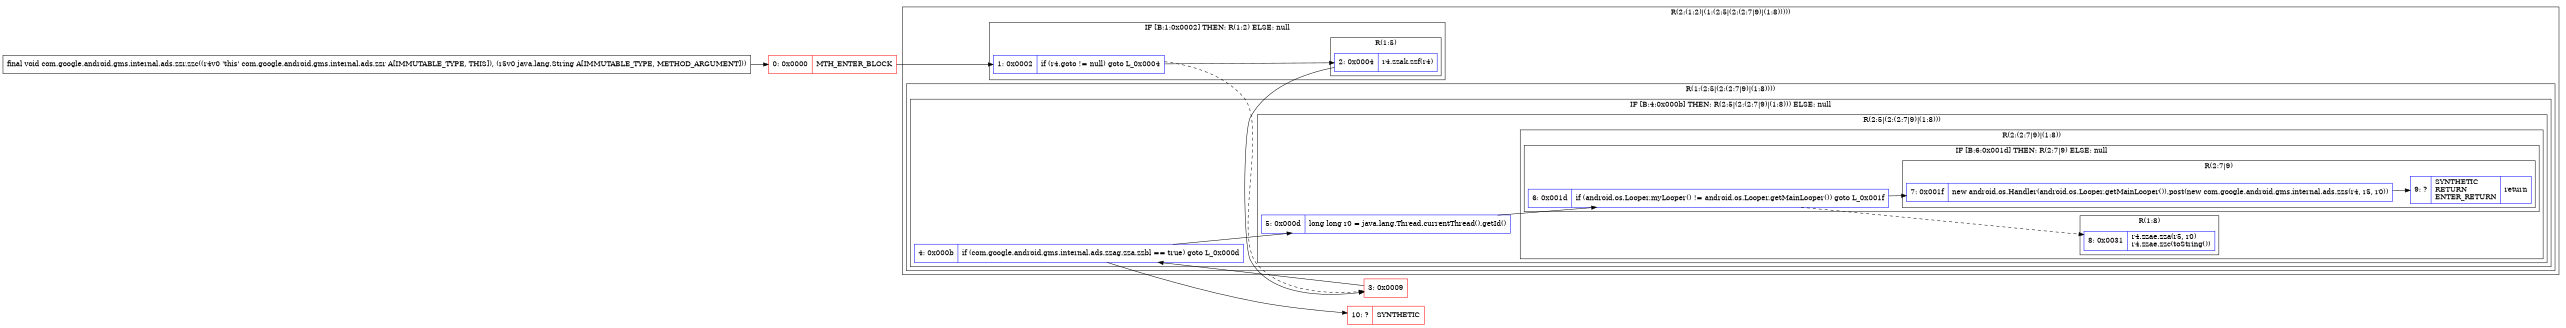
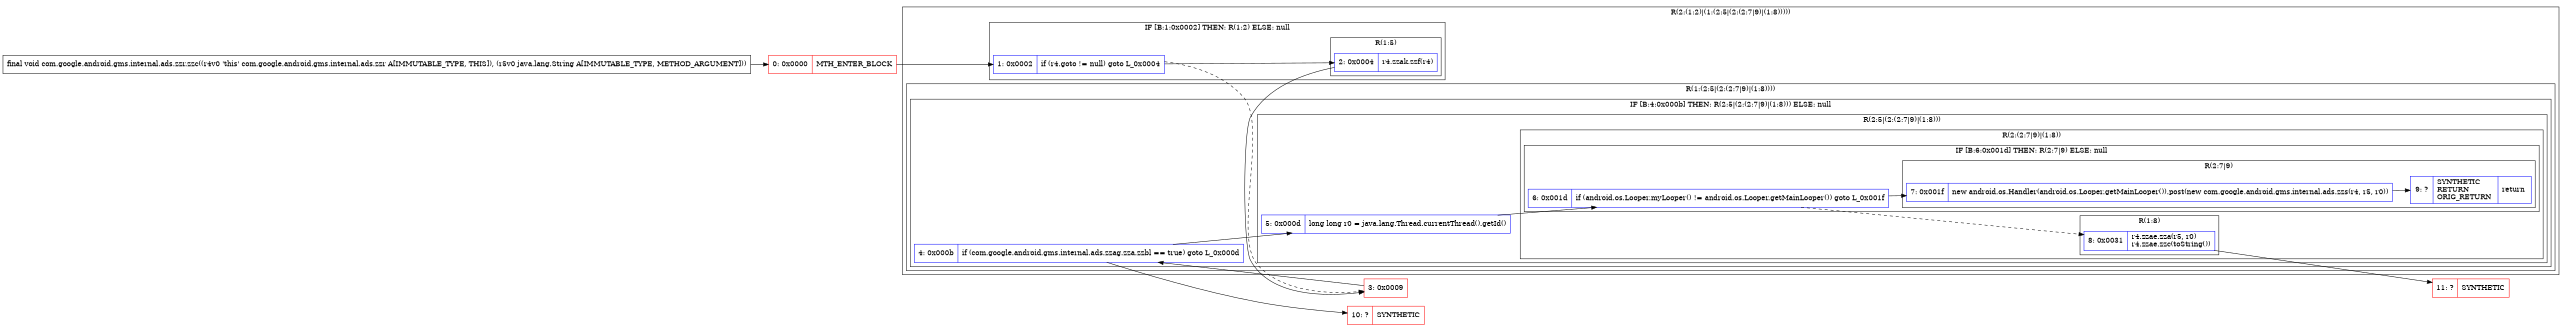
(2466, 197) -> (2464, 197)
none -> (2471, 288)
